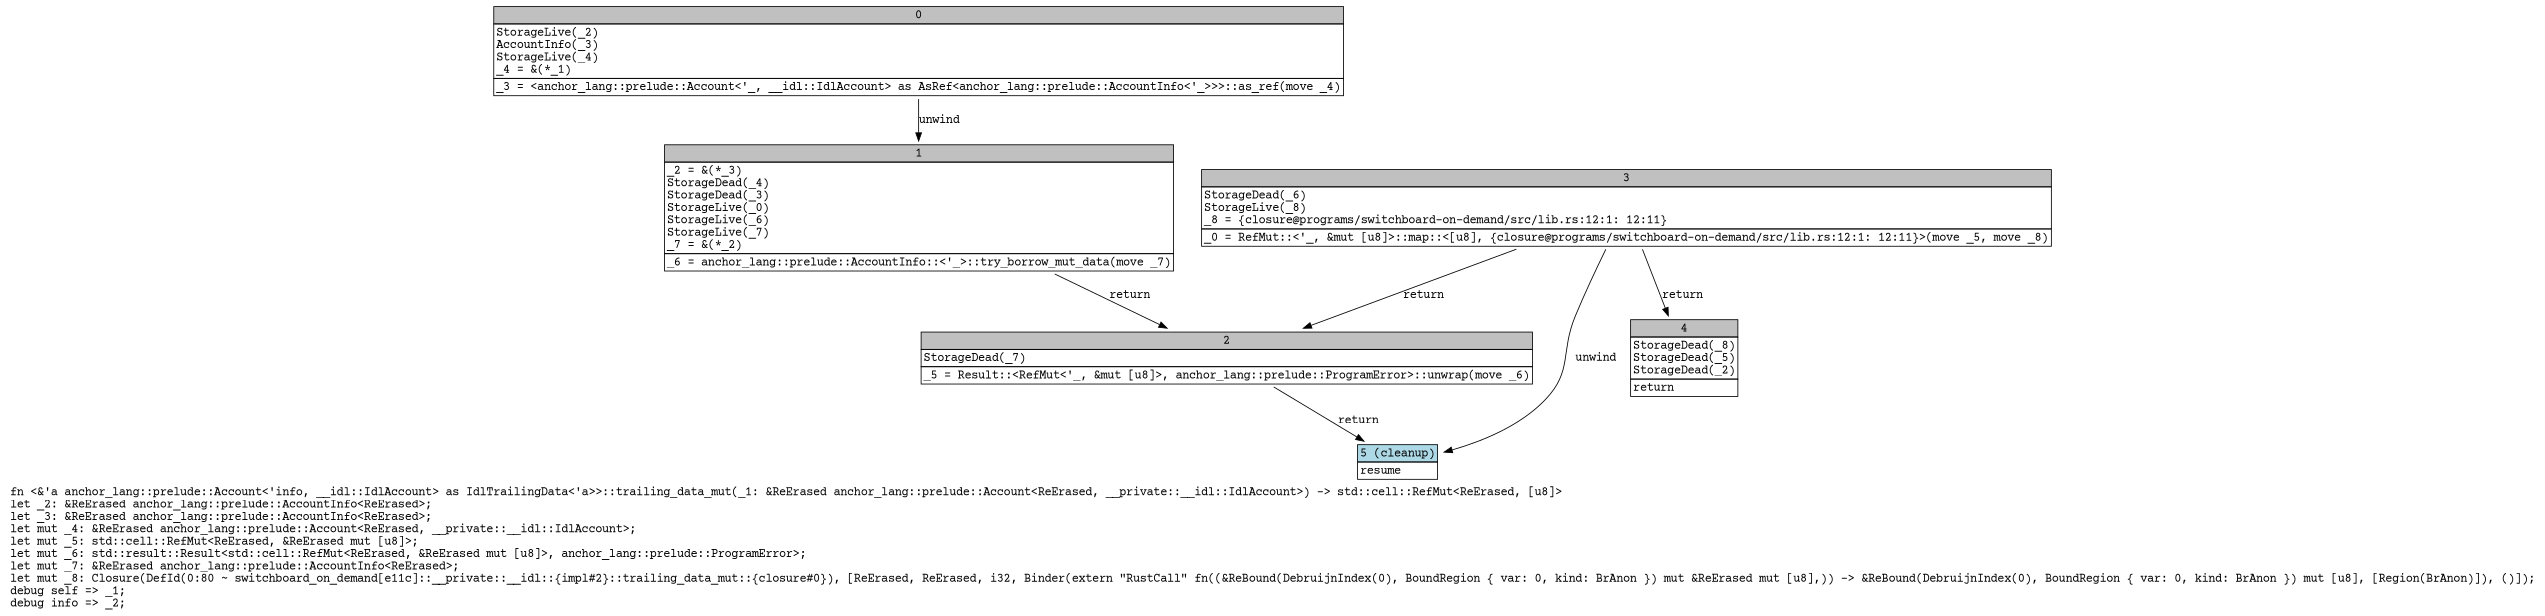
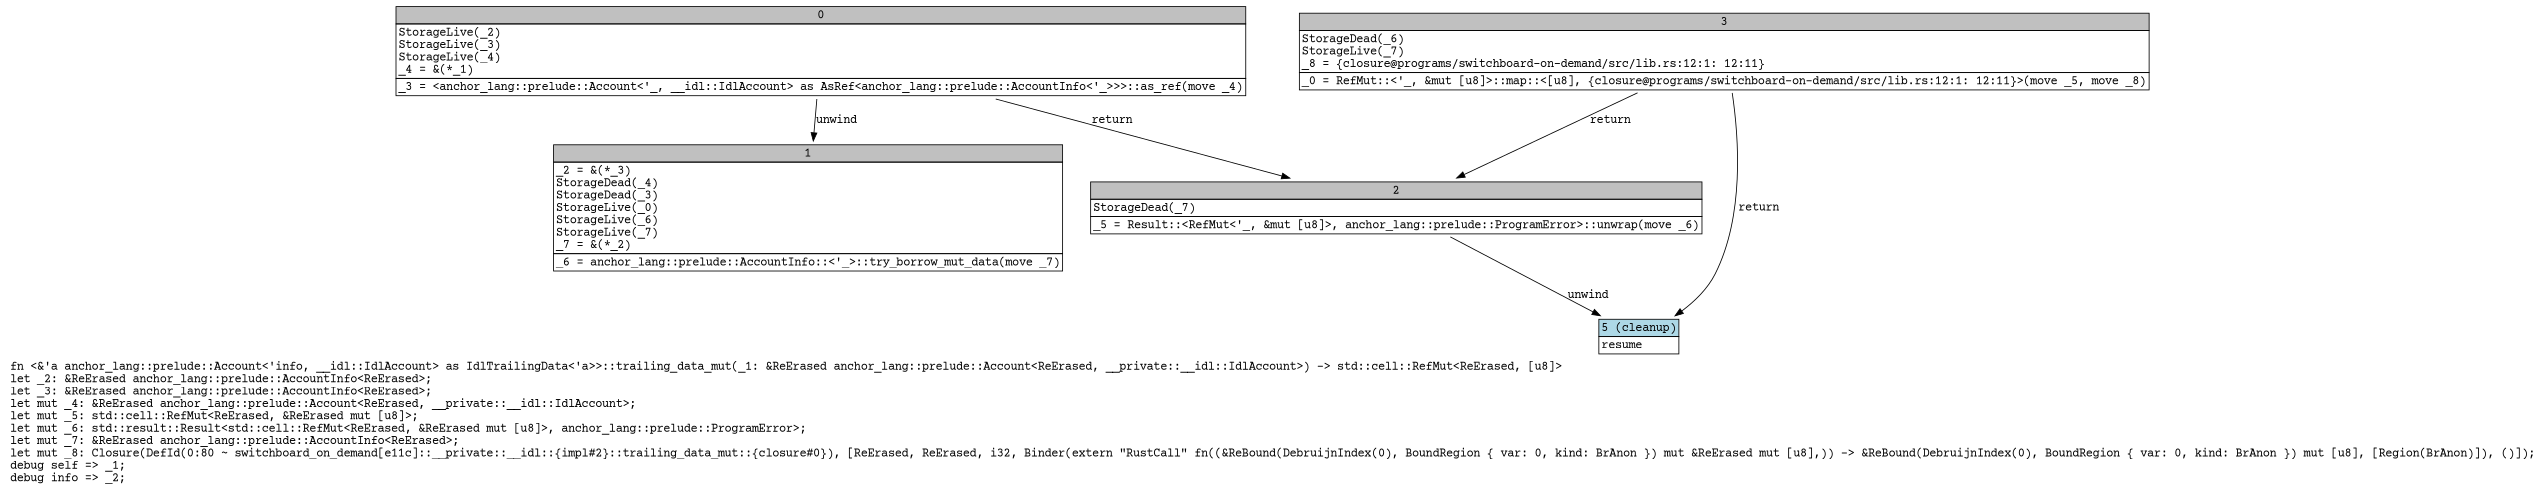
(547, 45) -> (450, 45)
(1255, 207) -> (1353, 51)
(1107, 299) -> (1139, 138)
(1596, 358) -> (1759, 207)
(1684, 358) -> none
(1358, 420) -> (1588, 295)
